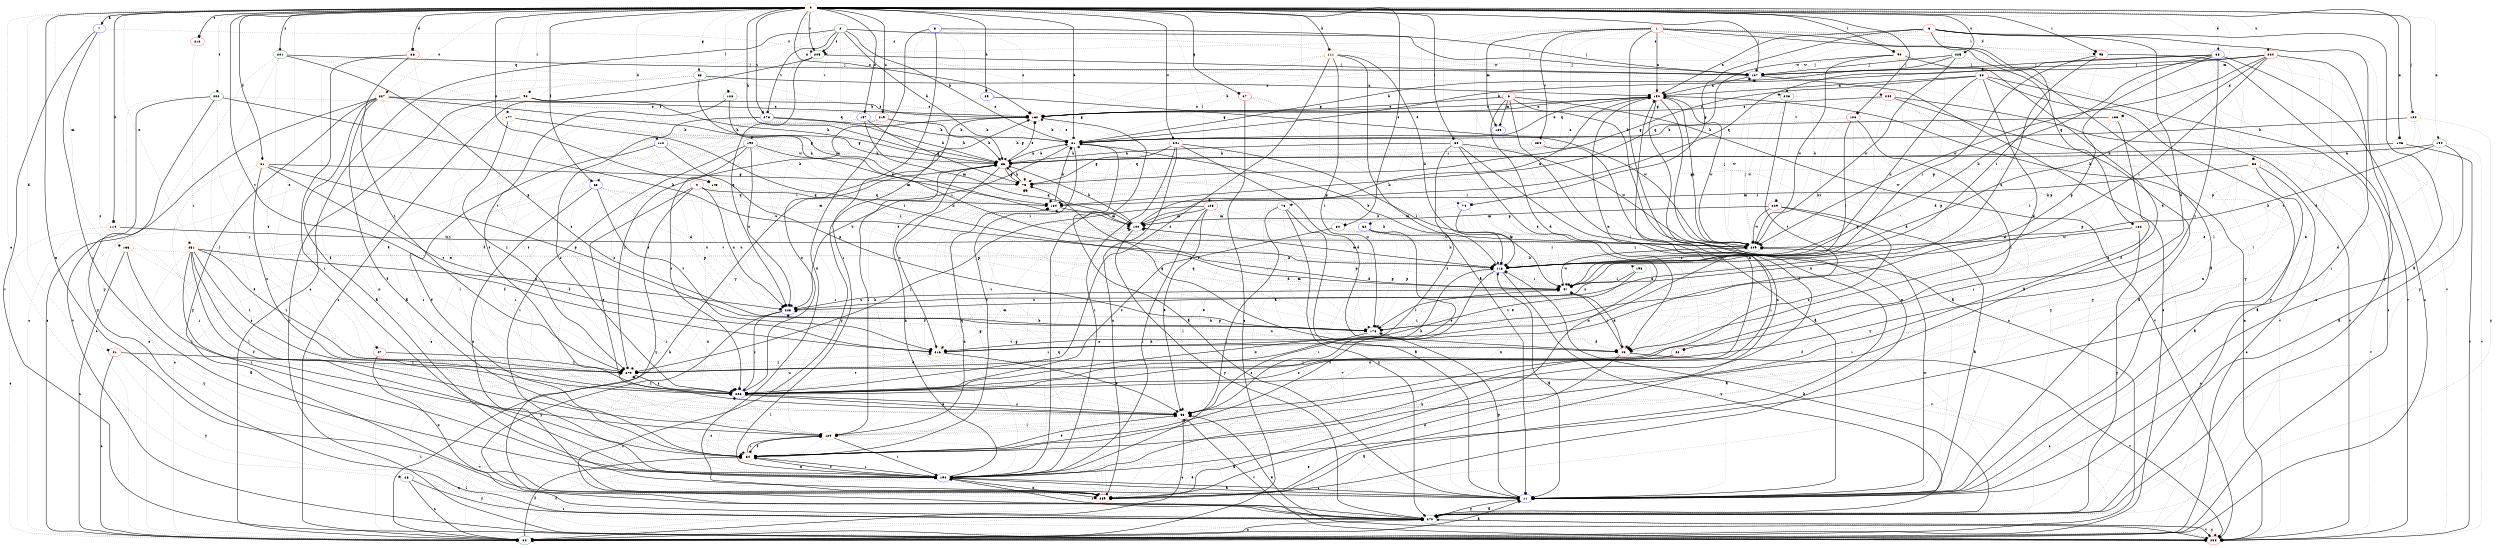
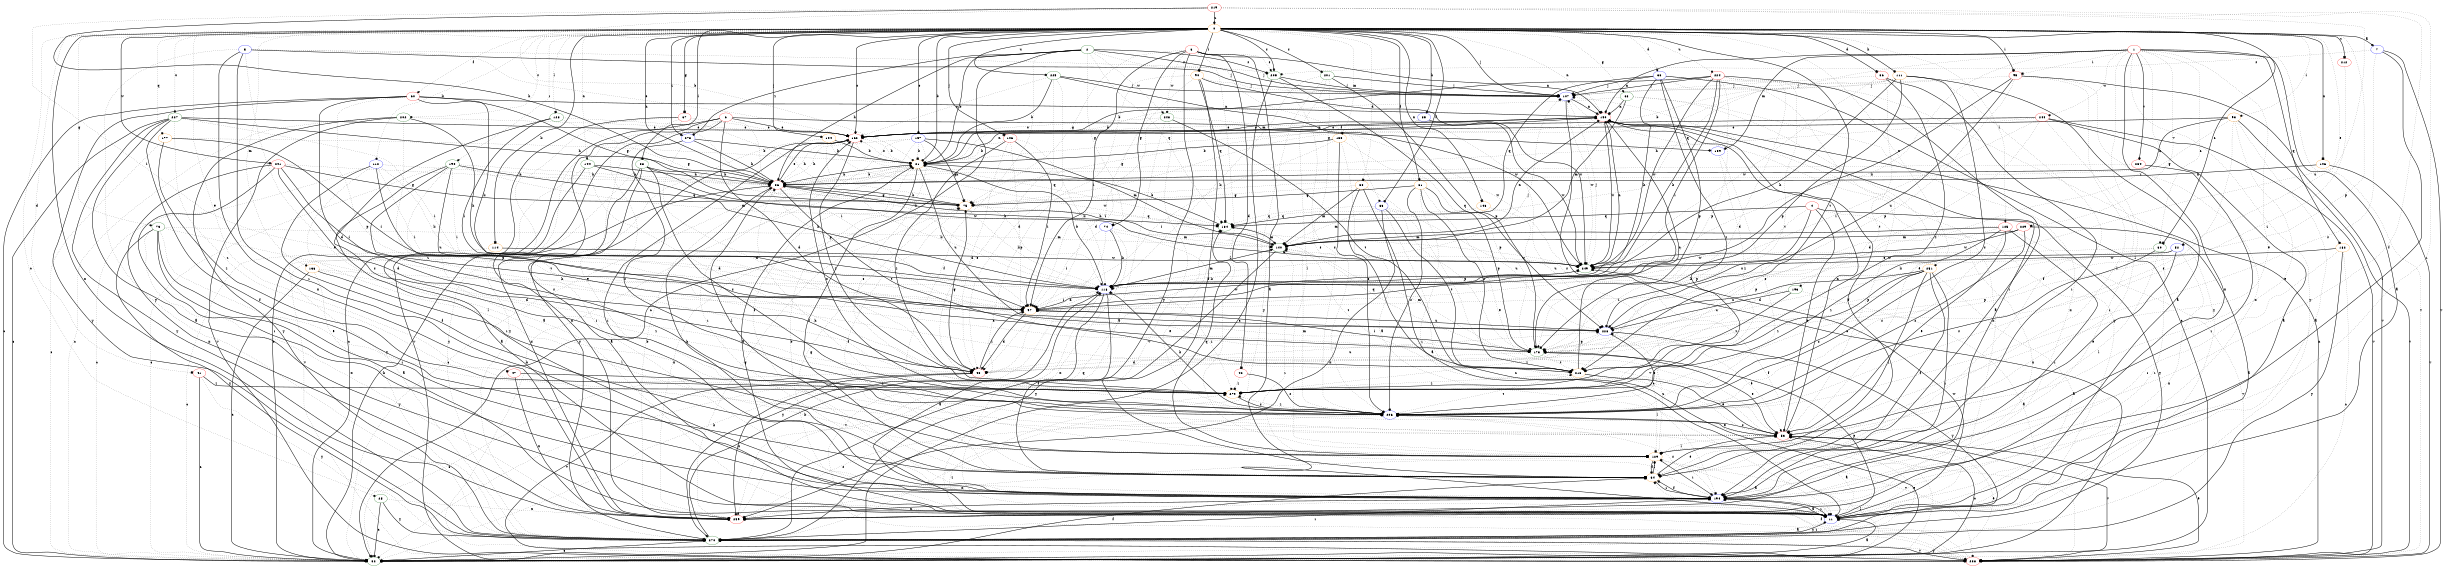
(885, 33) -> (1214, 17)
(382, 96) -> (175, 117)
(1981, 401) -> (1952, 227)
(777, 423) -> (1654, 389)
